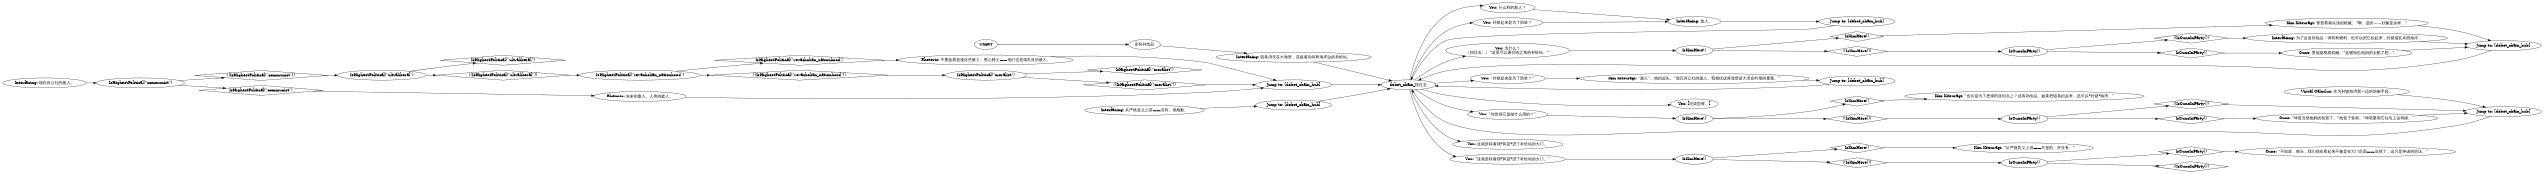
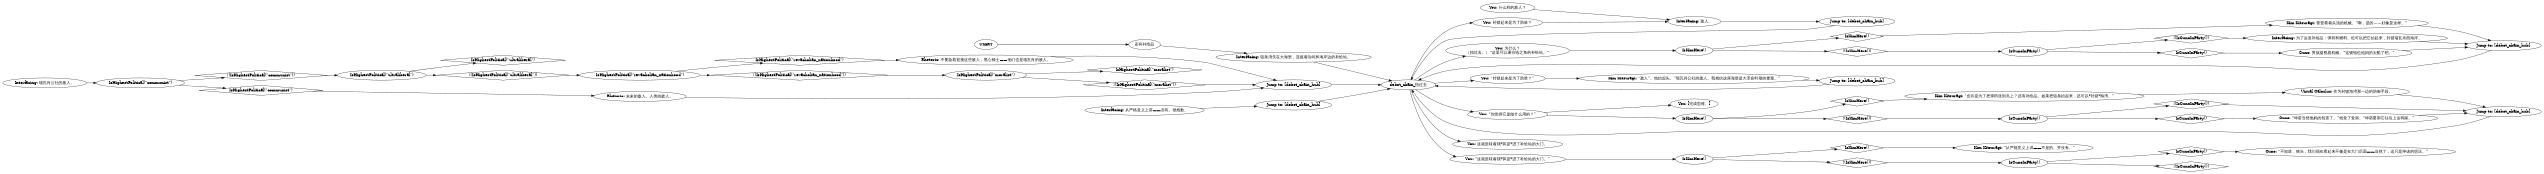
(1432, 29) -> none
none -> (2210, 94)
(1544, 104) -> (1606, 109)
